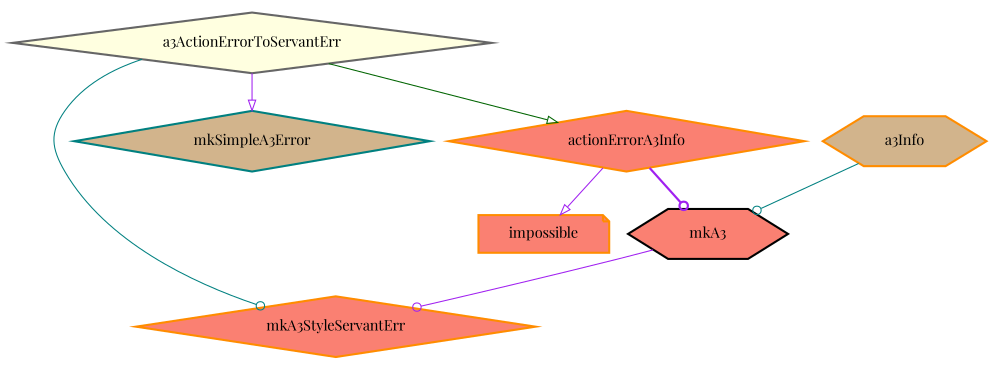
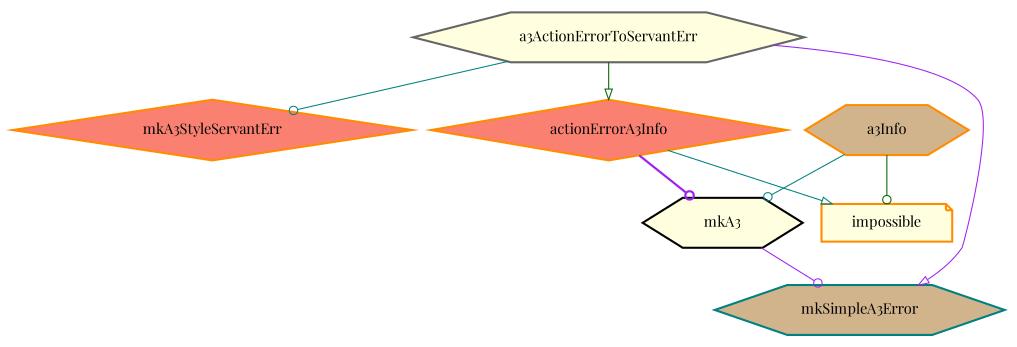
(252, 43) -> (609, 37)
(252, 141) -> (860, 310)
none -> (887, 175)
(585, 187) -> (745, 176)
(544, 234) -> (887, 223)
(708, 234) -> (723, 223)
(537, 279) -> (788, 264)
